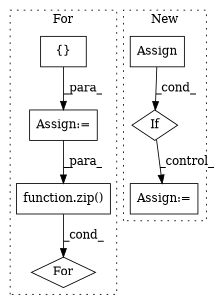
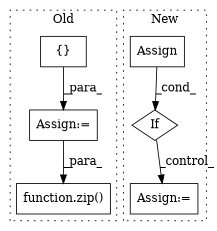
(63, 20) -> (63, 20)
(63, 272) -> none
